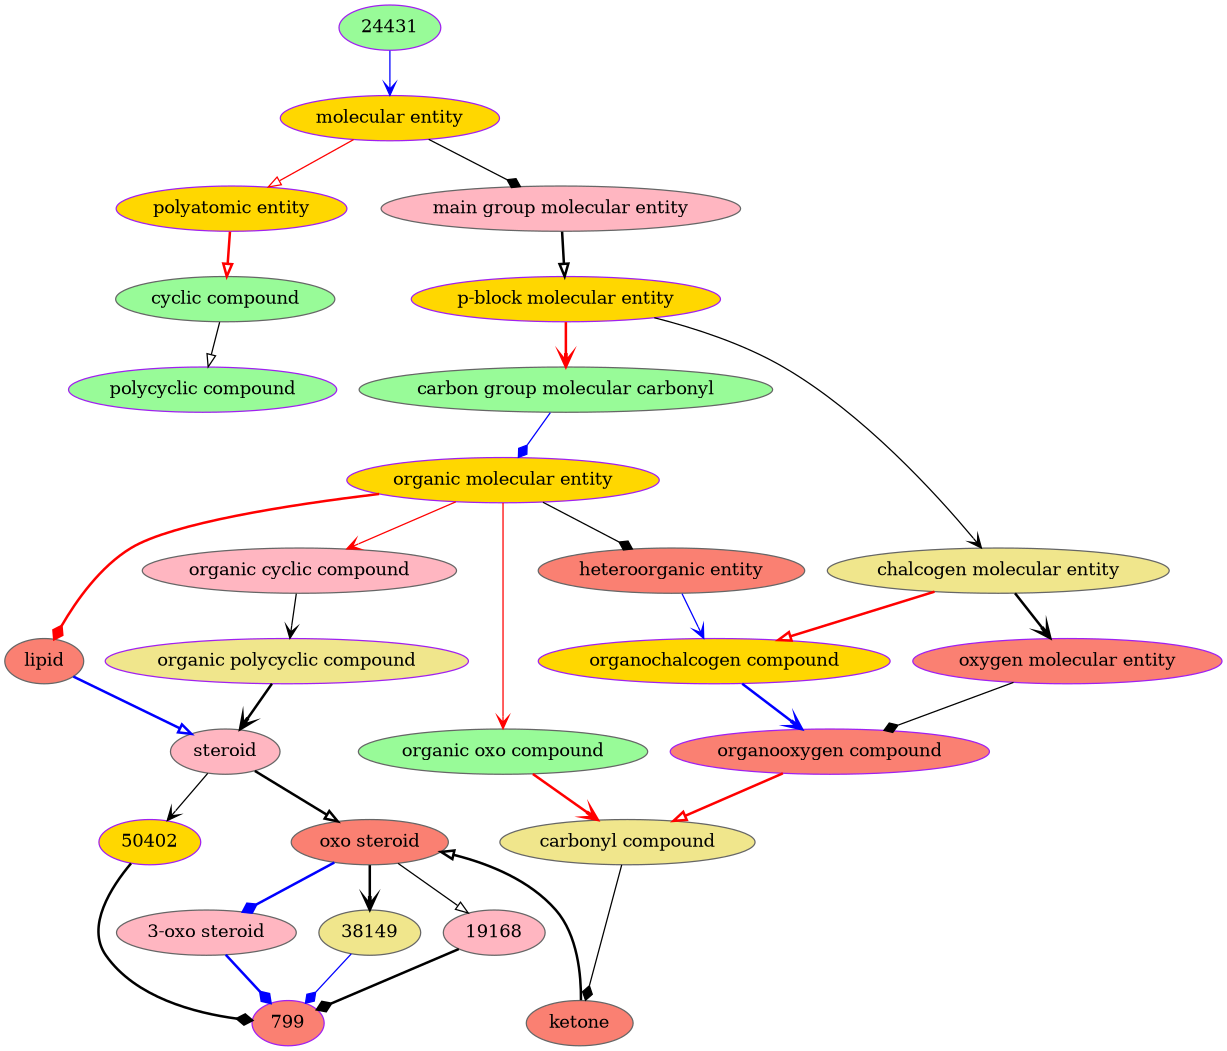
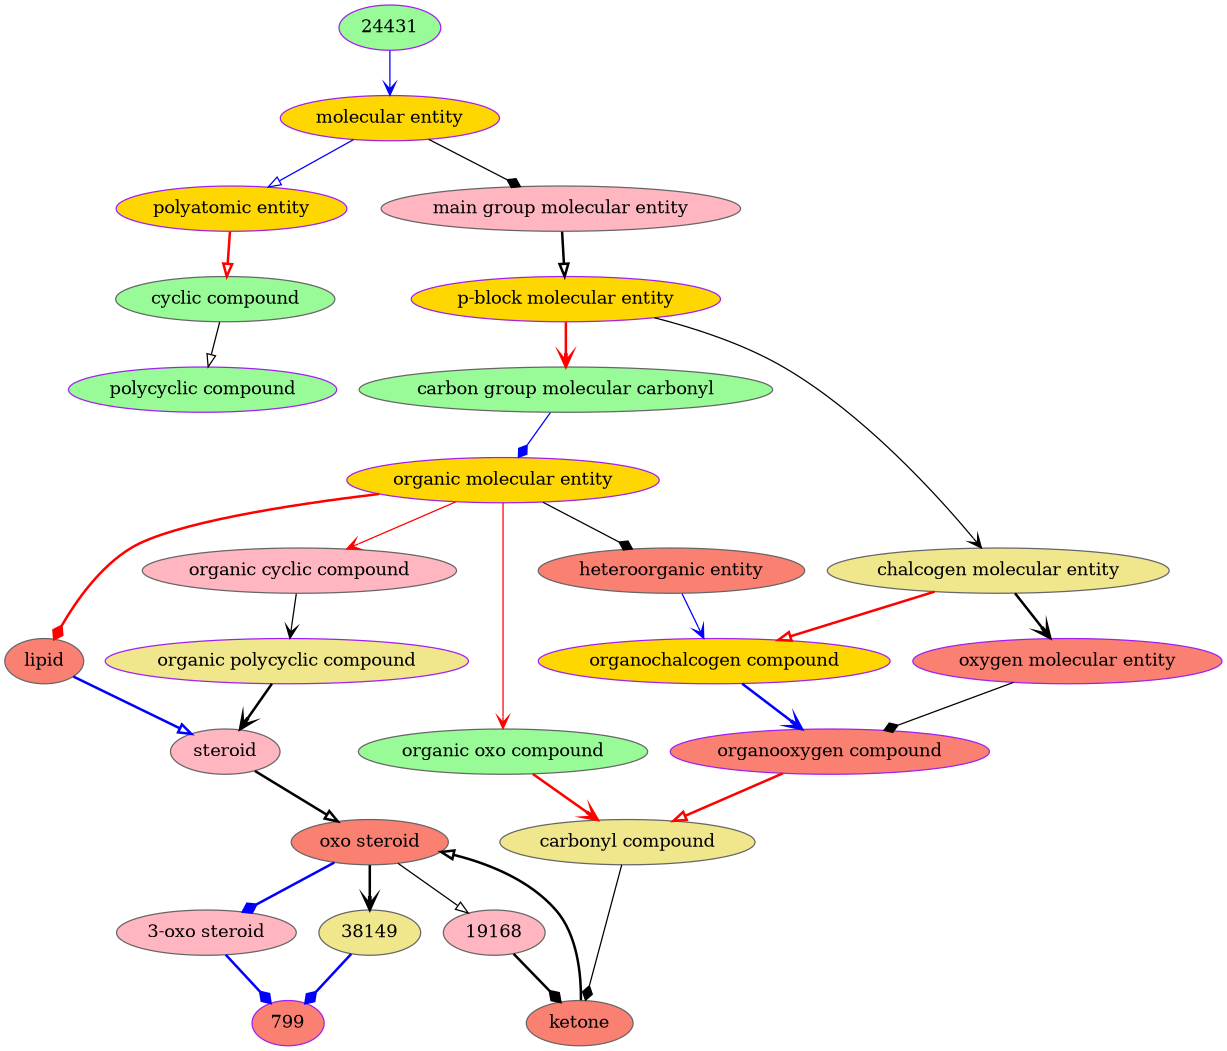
(317, 160) -> (317, 160)
(150, 842) -> none
(334, 973) -> (334, 973)
(395, 976) -> (532, 972)
